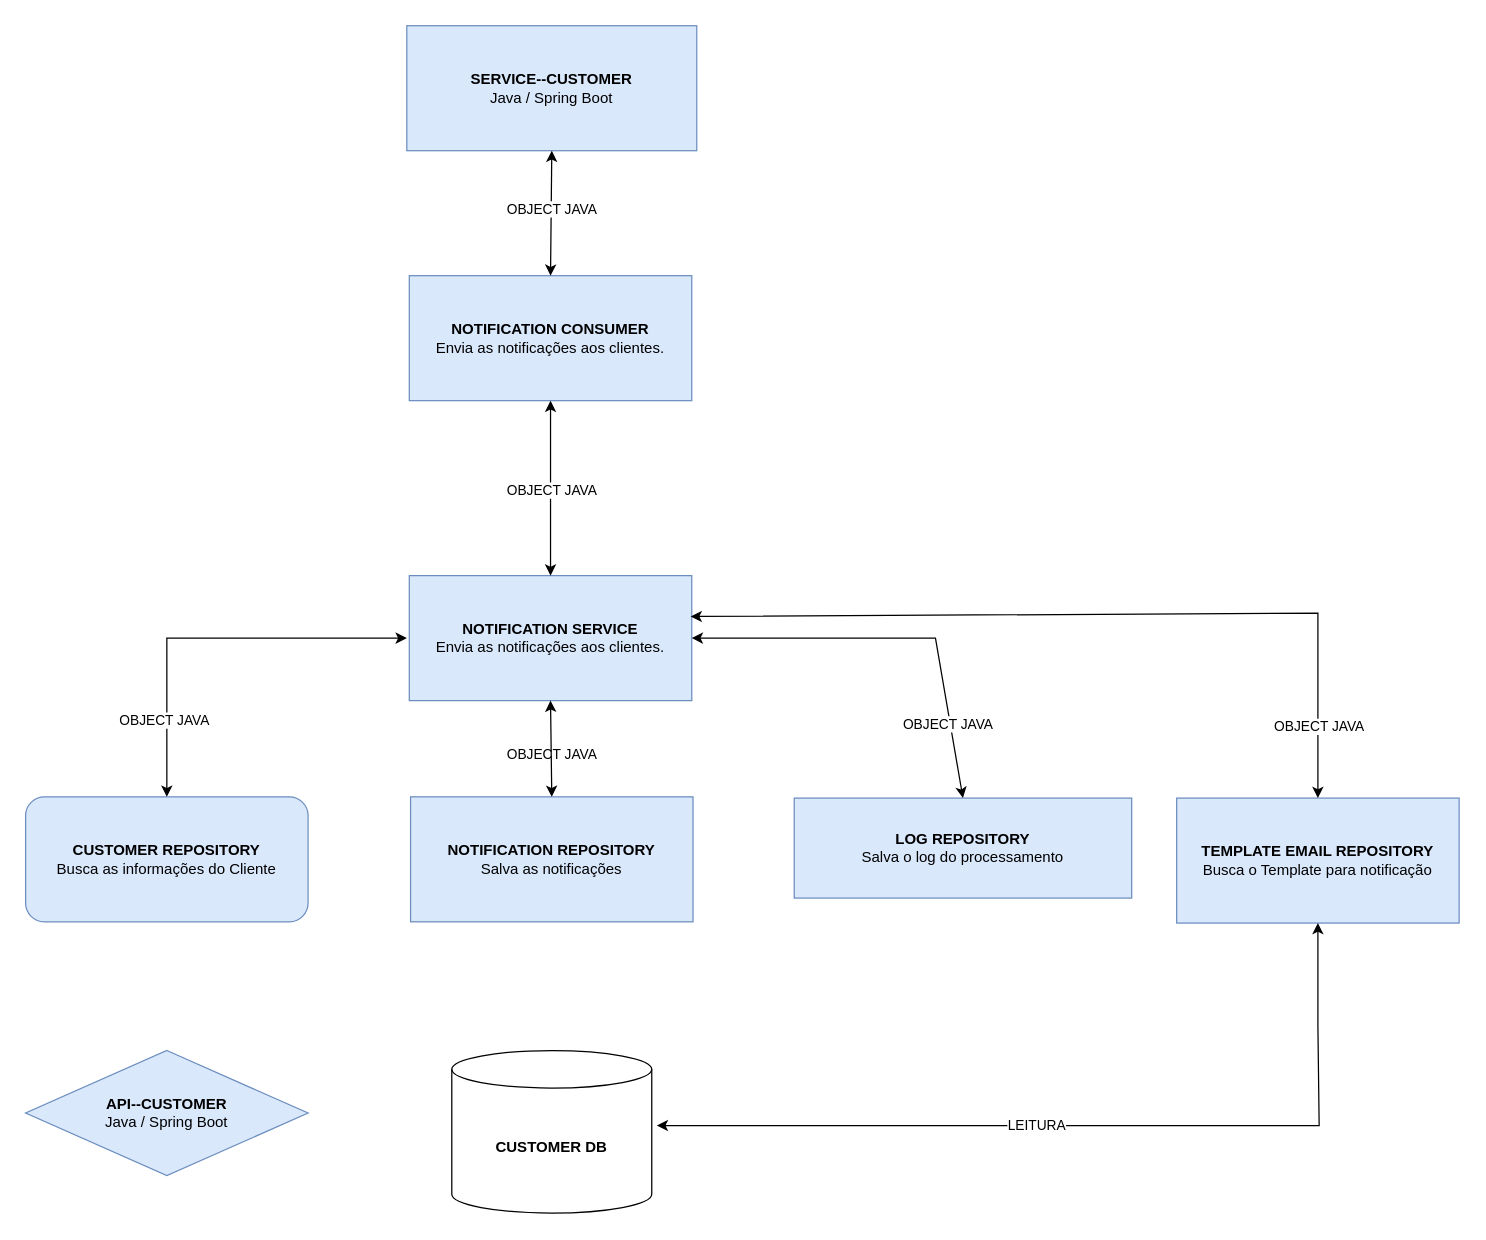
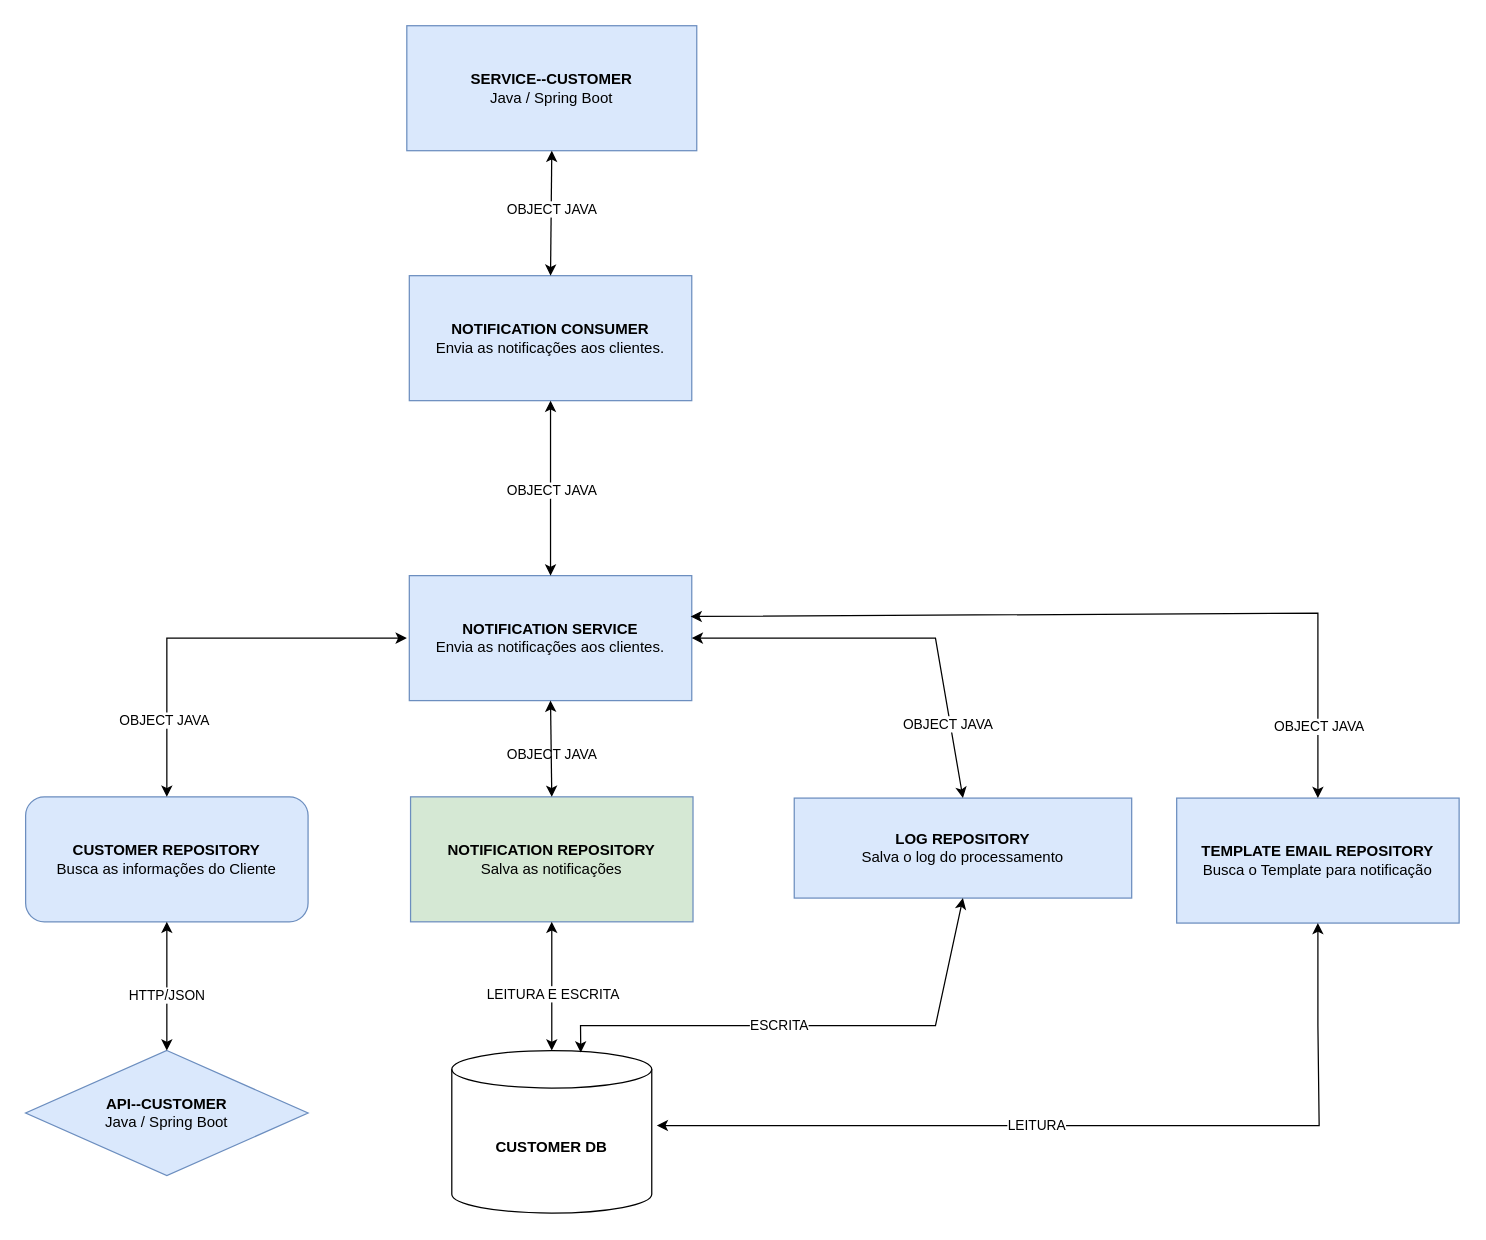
(552, 859) -> (552, 859)
none -> (167, 986)
none -> (552, 986)
none -> (811, 1026)
